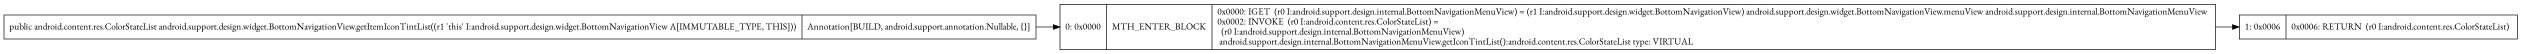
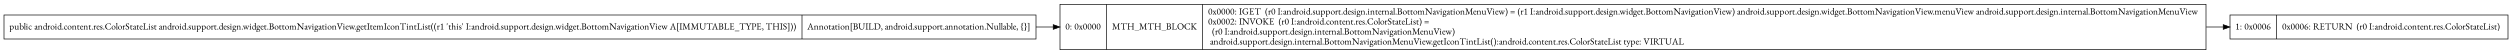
(1159, 27) -> (1155, 27)
